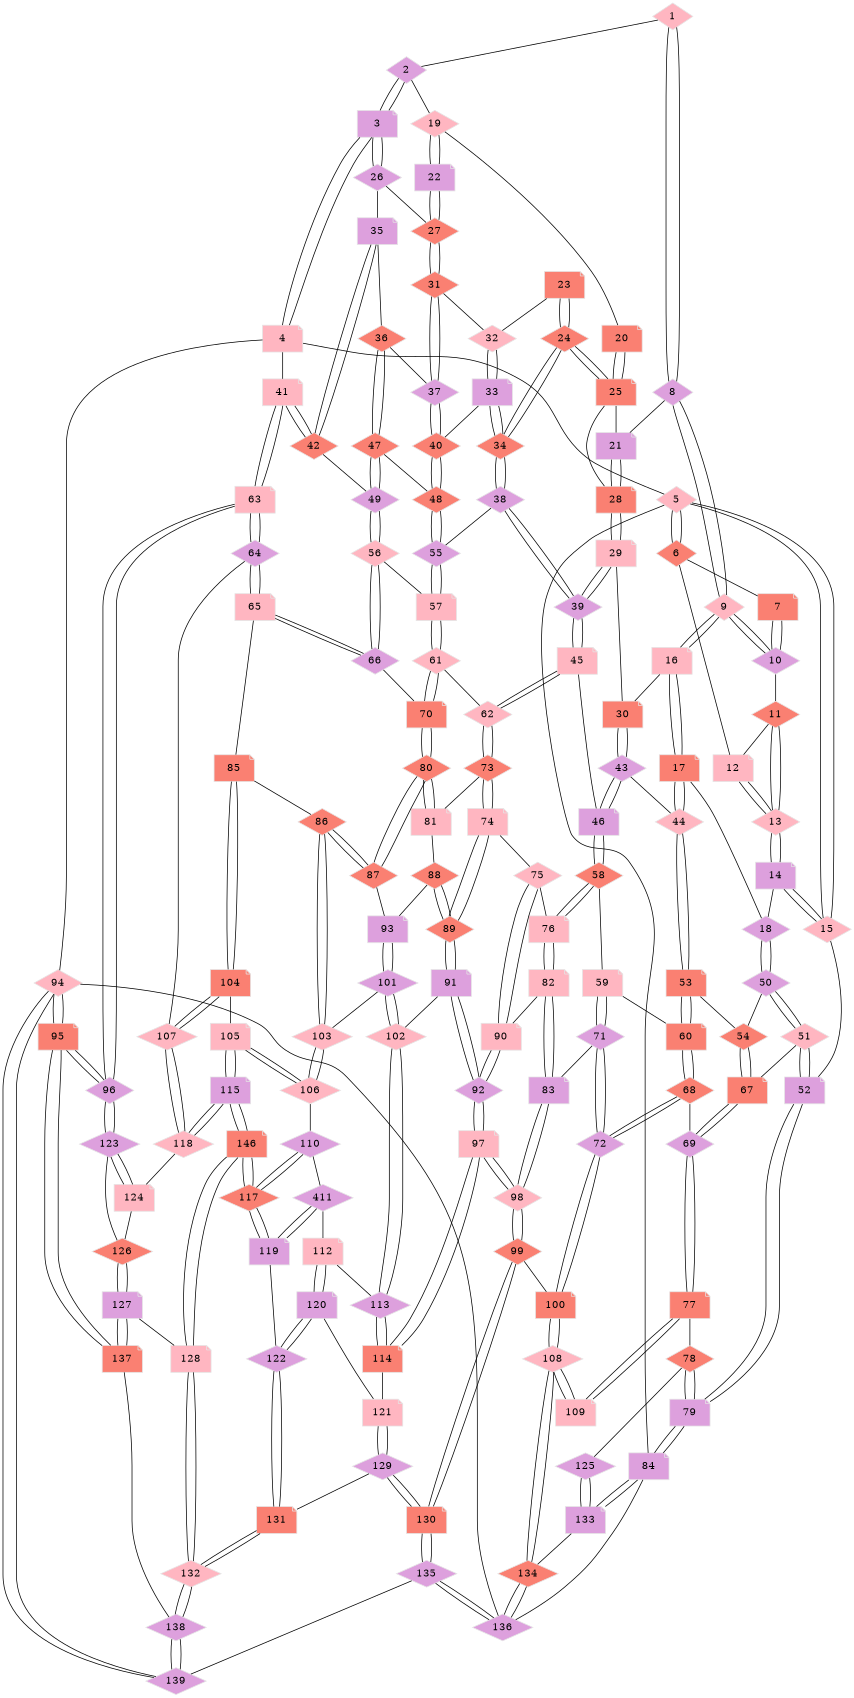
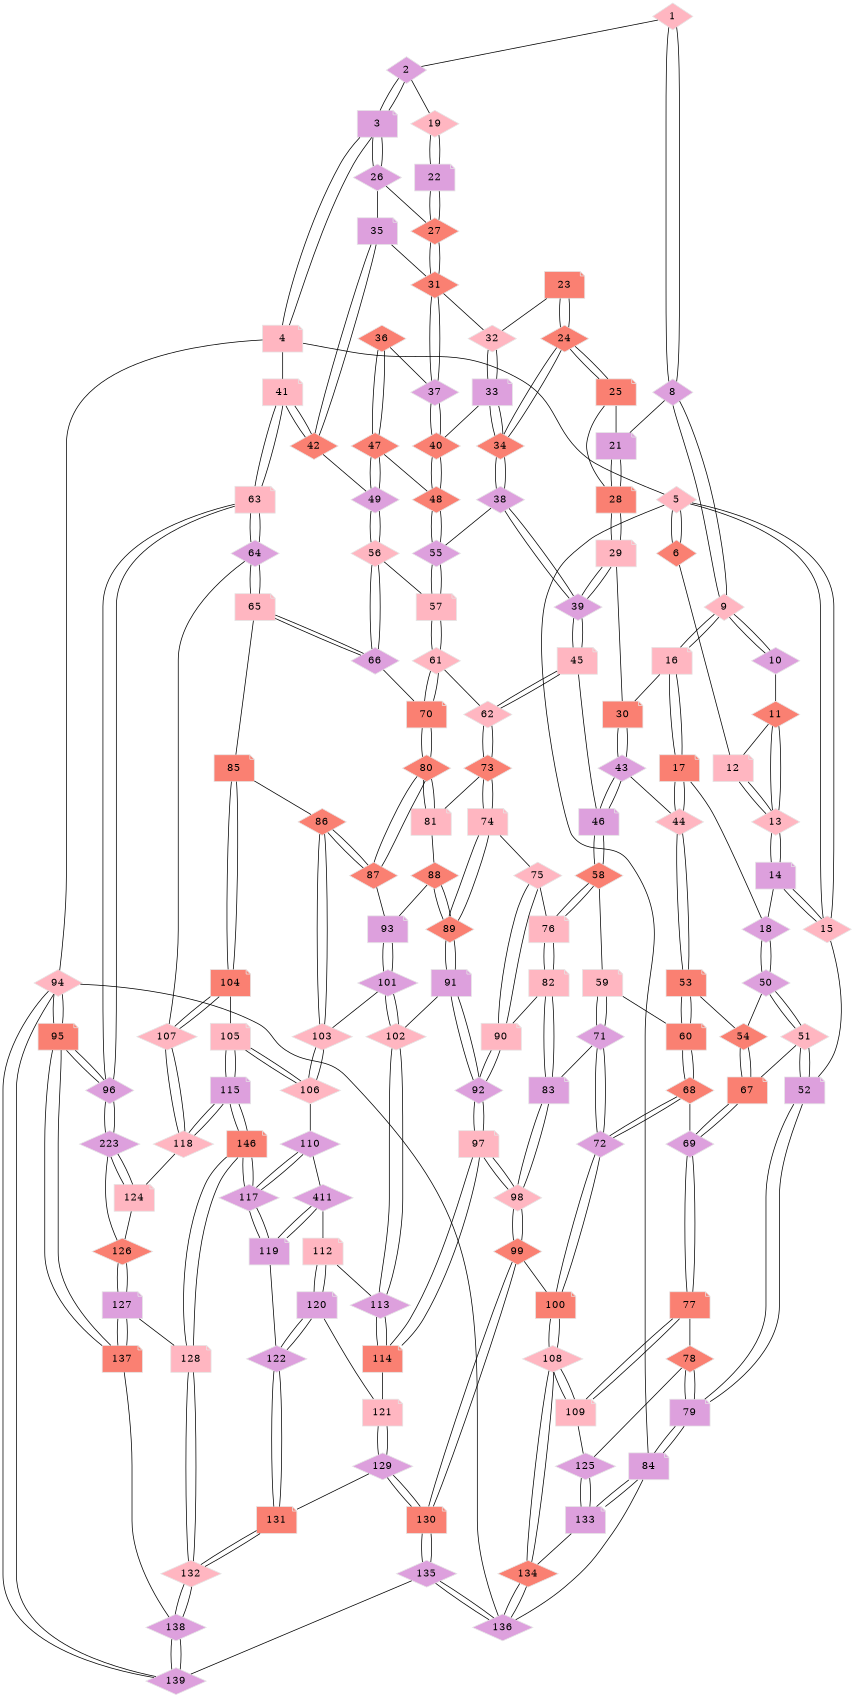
(380, 285) -> (409, 260)
(622, 339) -> none
(778, 607) -> none
(110, 1144) -> (110, 1144)
(249, 1198) -> (249, 1198)
none -> (581, 1440)
